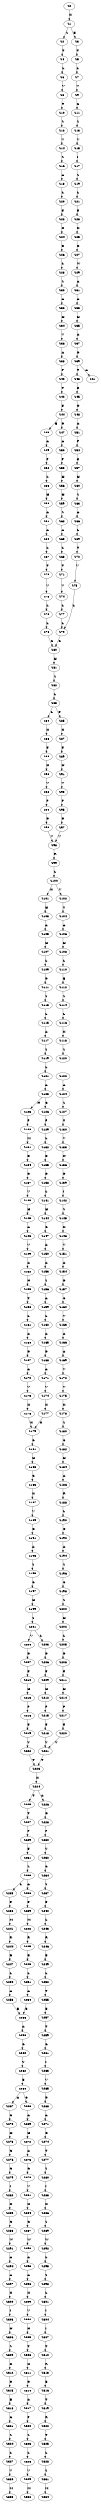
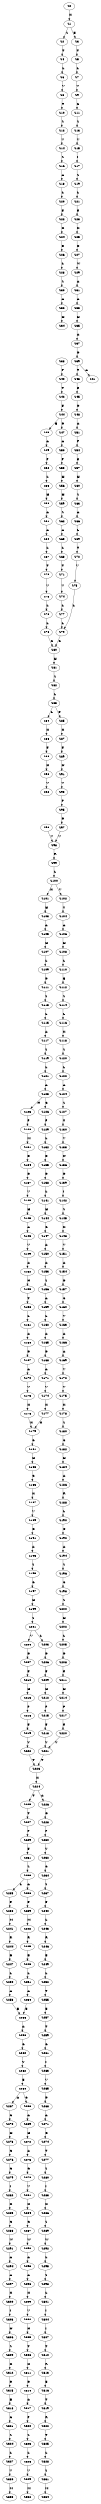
(62, 344) -> none
(46, 810) -> none
none -> (63, 1066)
